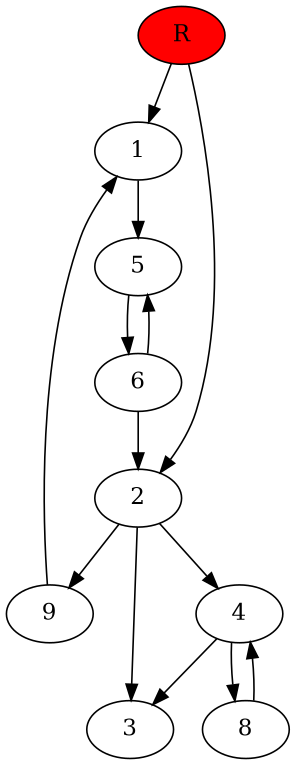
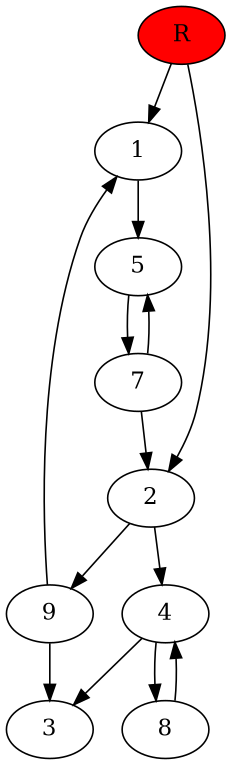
(138, 382) -> (138, 382)
(134, 606) -> (50, 664)
